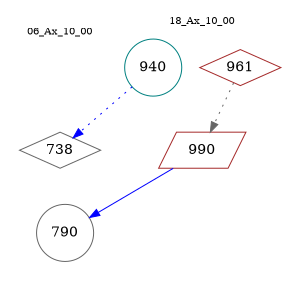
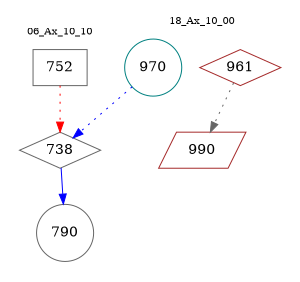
(60, 32) -> (60, 32)
none -> (60, 68)
(153, 68) -> (153, 68)
(136, 190) -> (62, 181)
